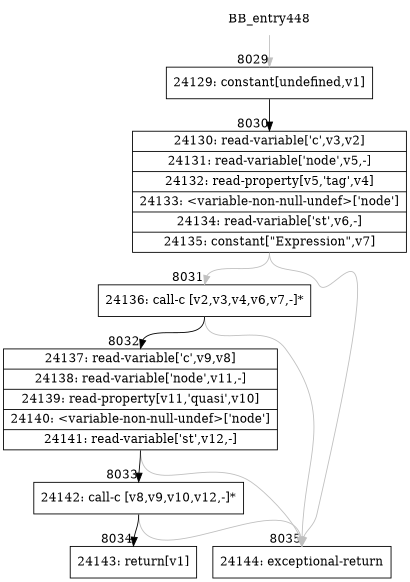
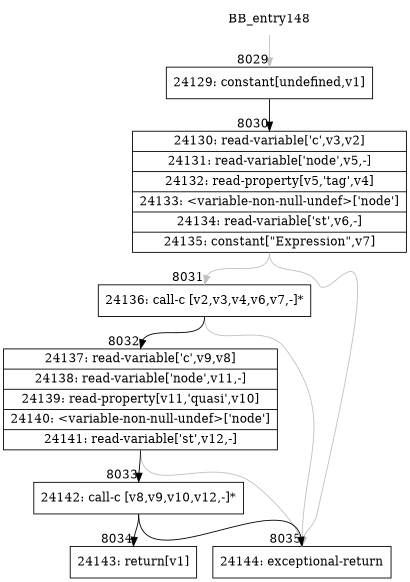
(269, 19) -> (269, 19)
(216, 531) -> (216, 531)
